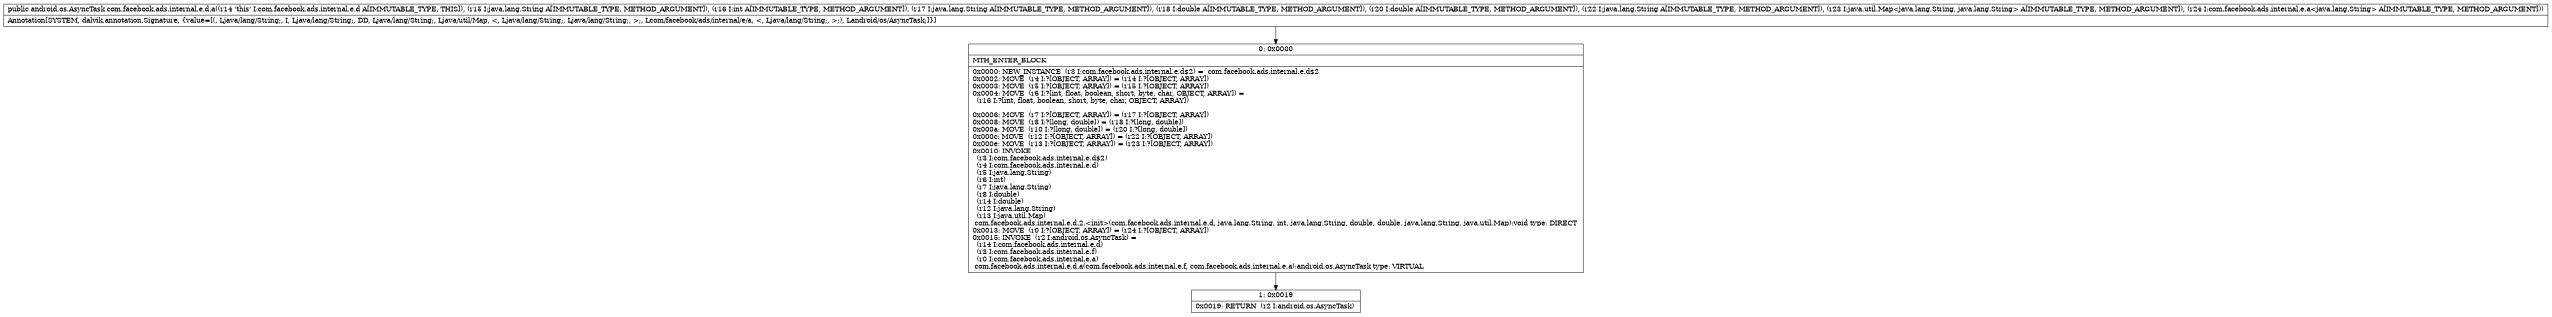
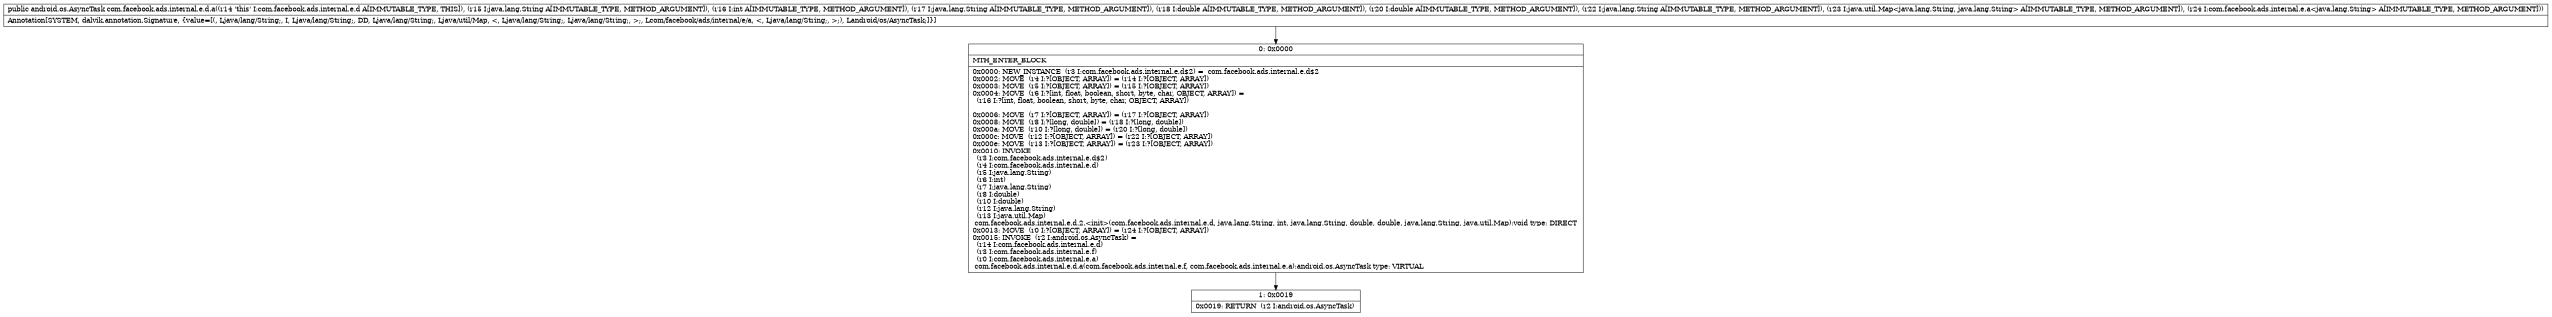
(998, 202) -> (998, 202)
